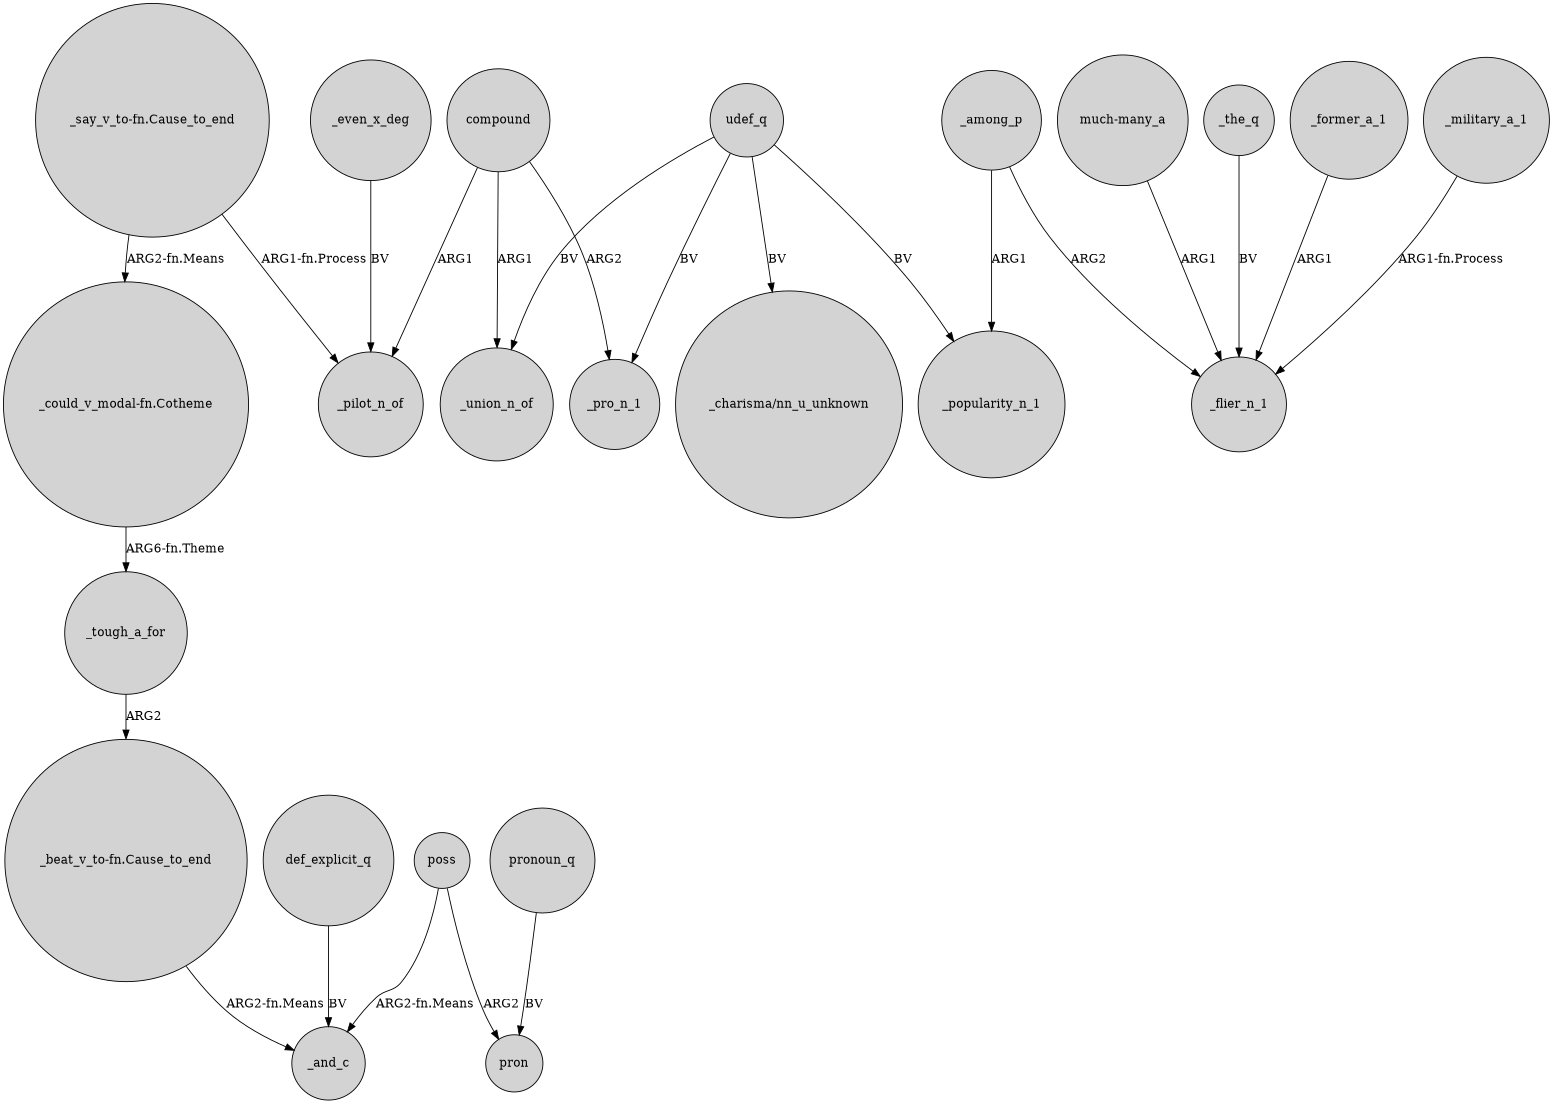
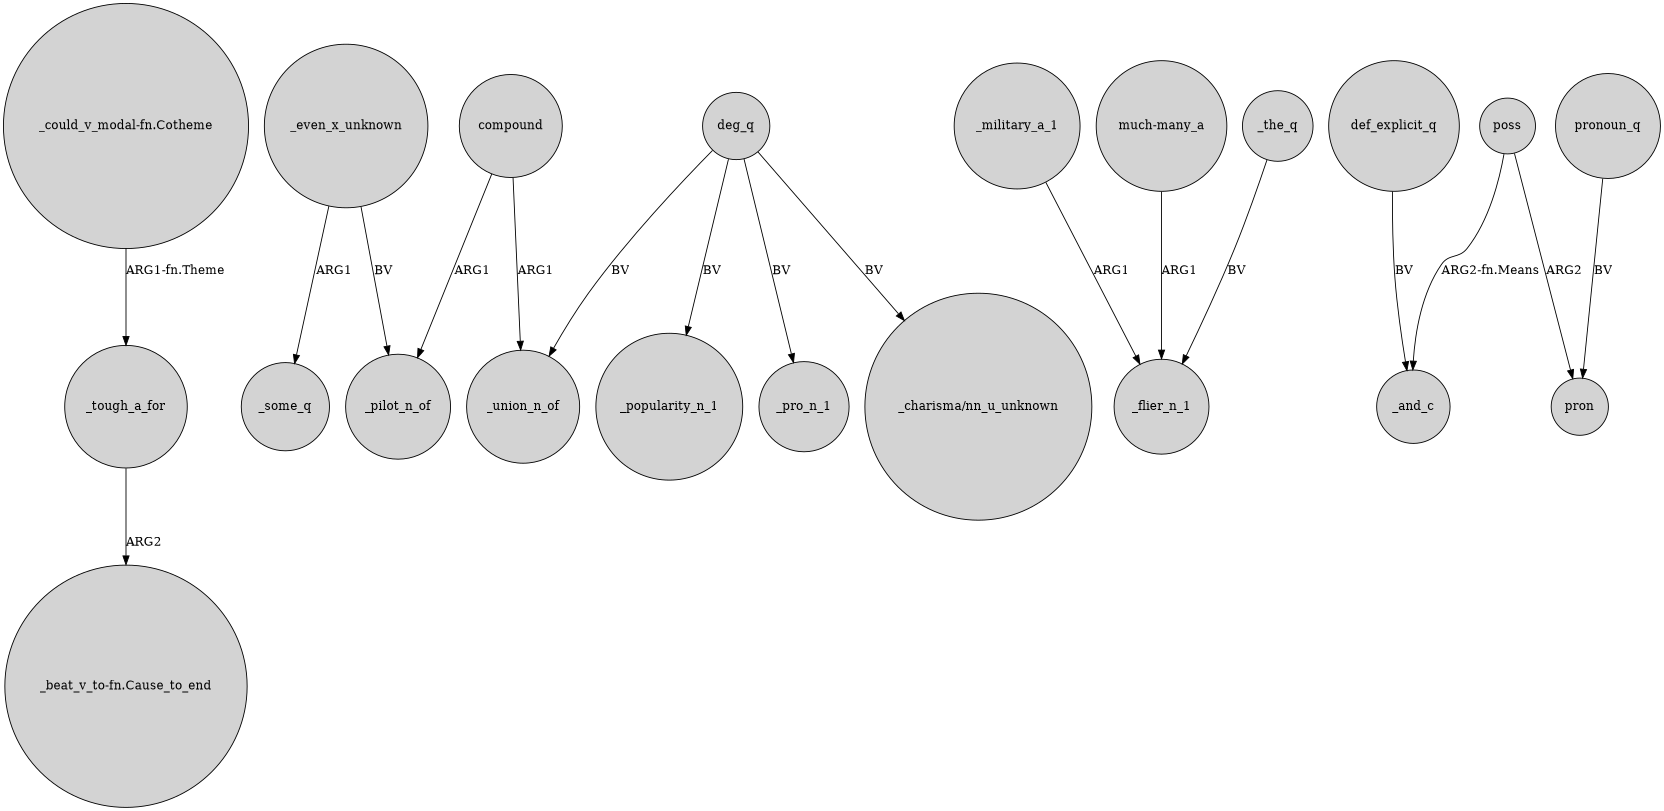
(152, 120) -> none
(371, 120) -> (346, 126)
(747, 120) -> (736, 126)
(992, 120) -> none
(1349, 120) -> none
(581, 251) -> none
(1451, 259) -> (1112, 271)
none -> (285, 407)
(175, 549) -> (175, 271)
(230, 1014) -> none
